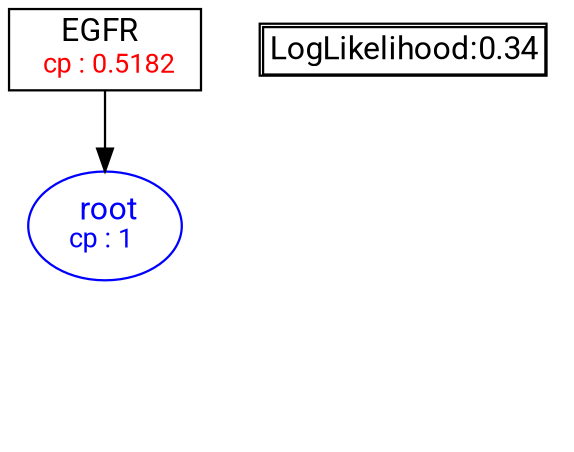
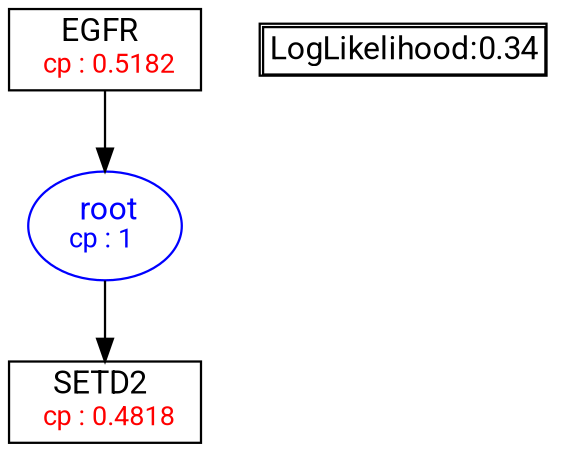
none -> (105, 402)
